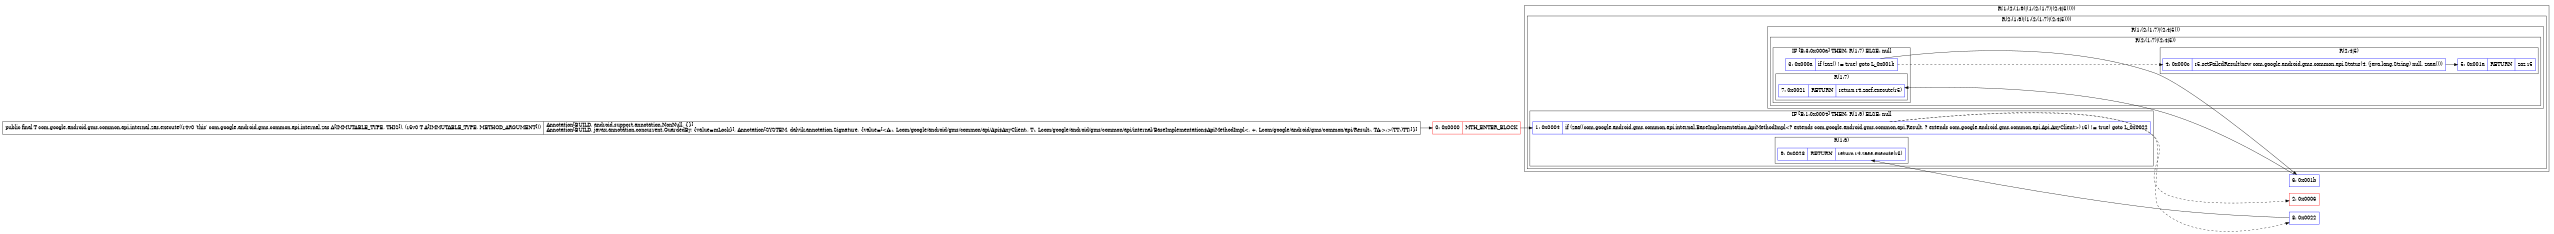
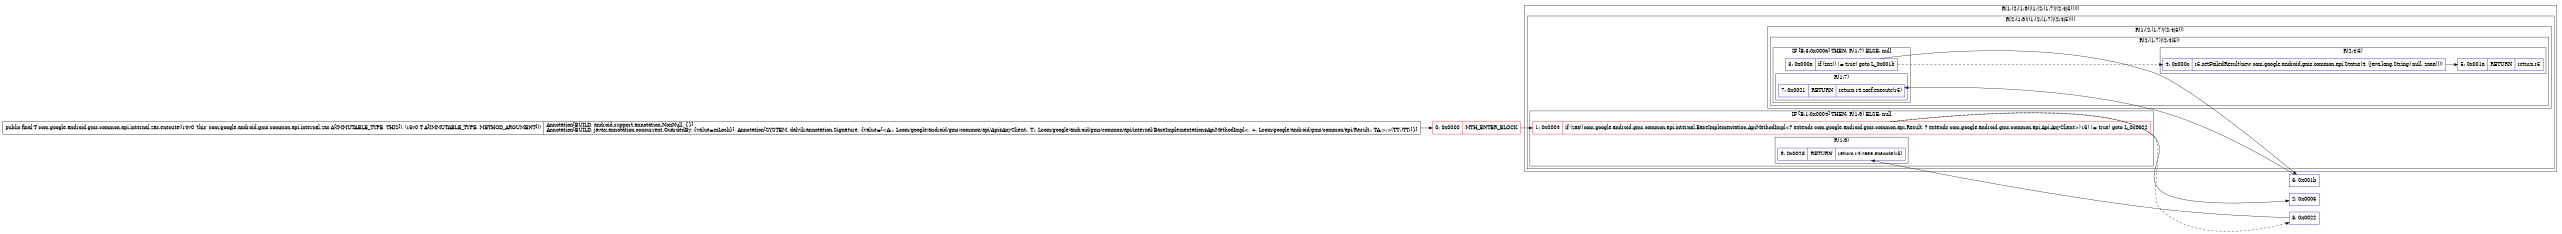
(2525, 64) -> (2529, 64)
(1842, 128) -> (1842, 128)
(2163, 192) -> (2163, 192)
(2304, 199) -> (2304, 199)
